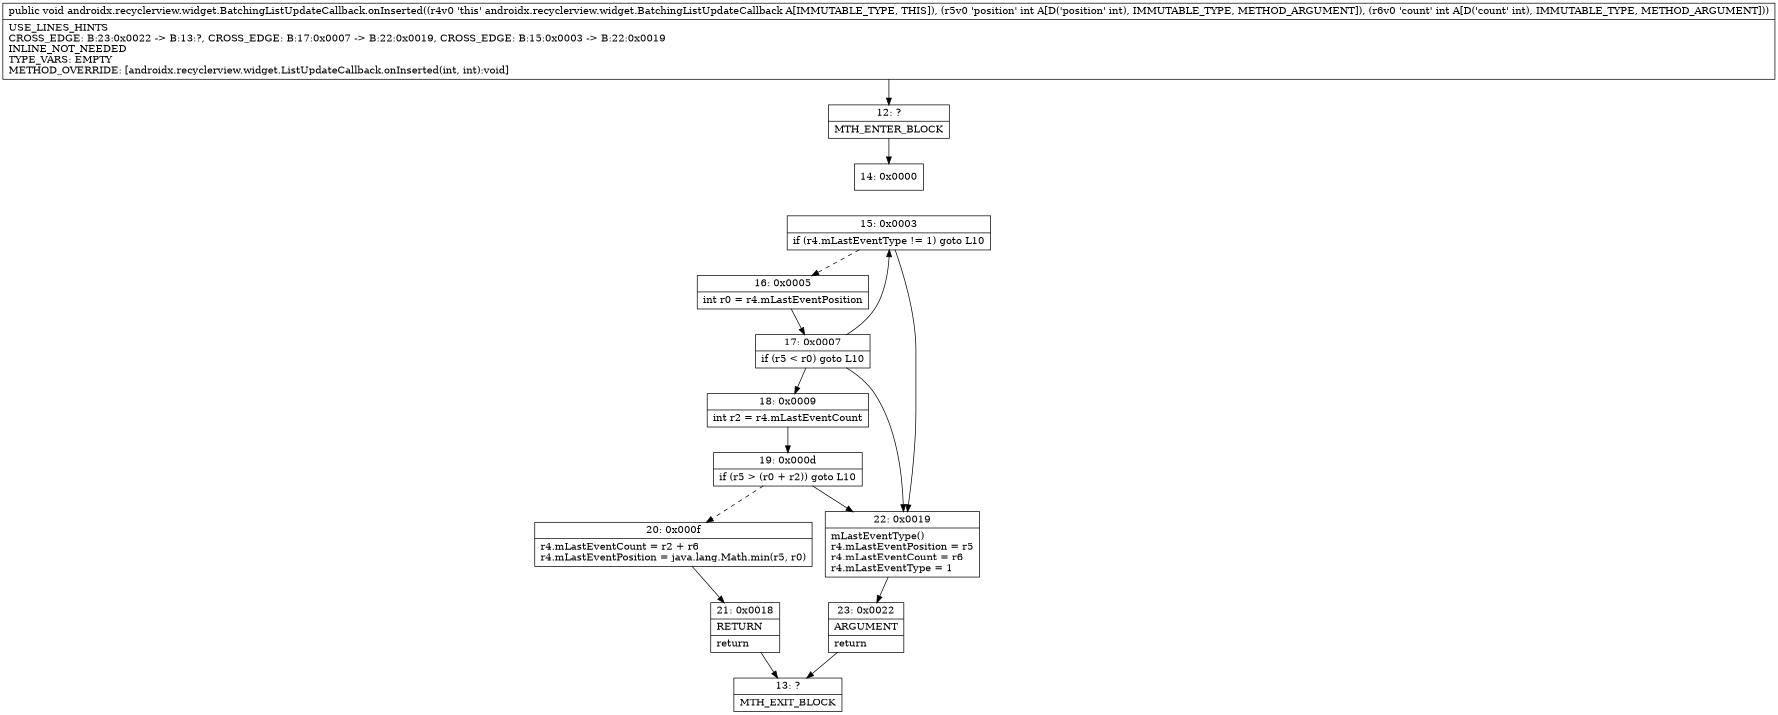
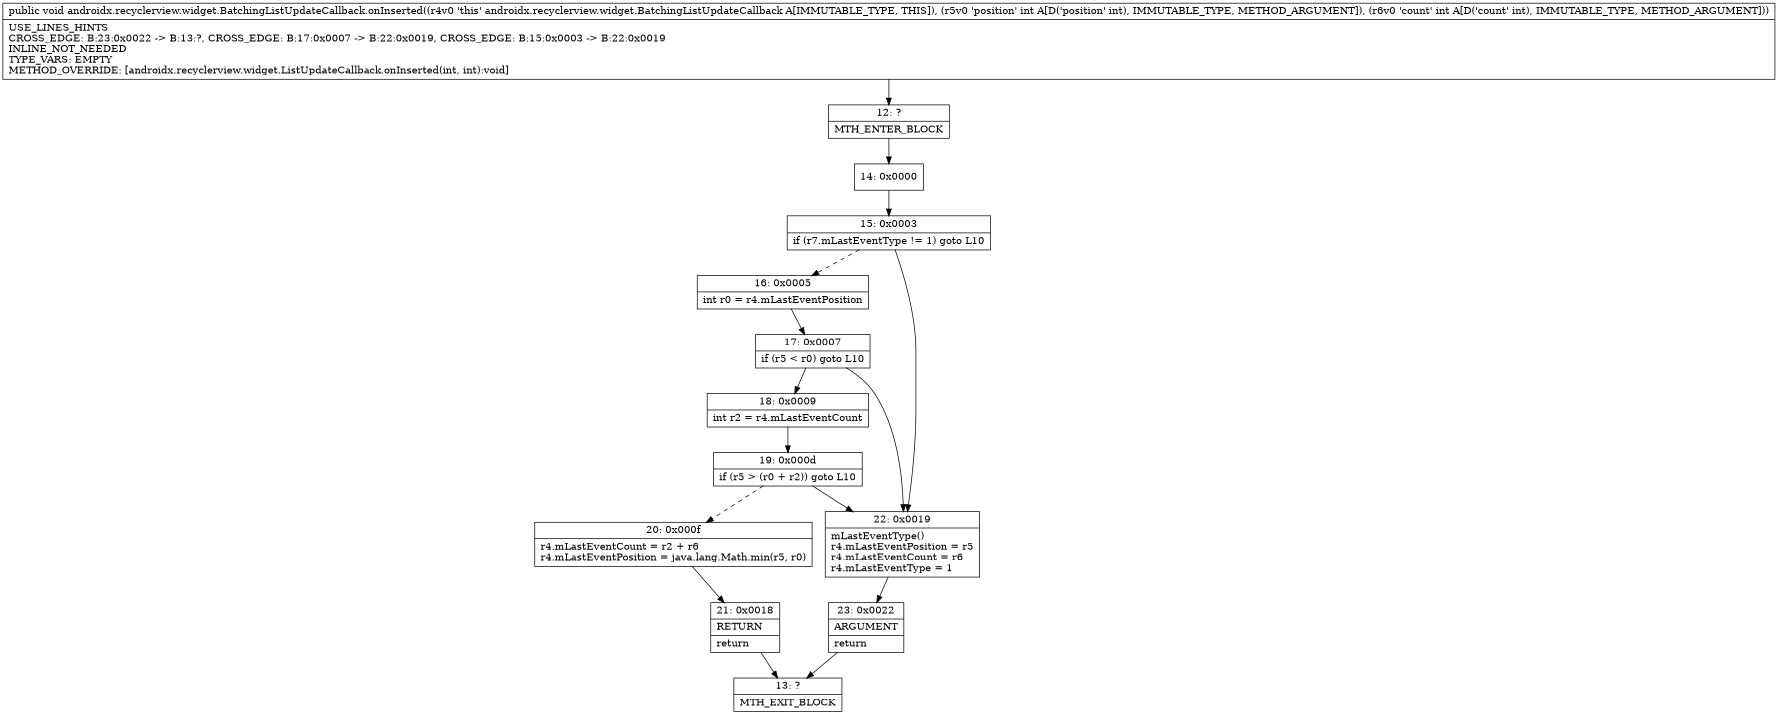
(889, 241) -> (889, 241)
(879, 302) -> (889, 200)
